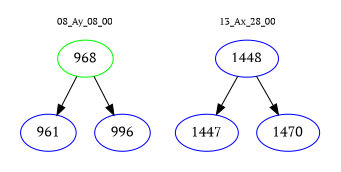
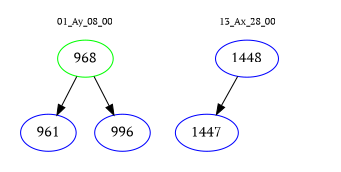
(85, 22) -> (85, 22)
(288, 133) -> none
